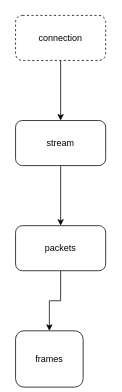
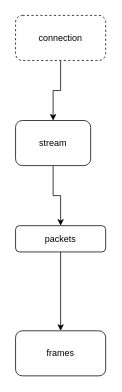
(60, 143) -> (53, 143)
(60, 248) -> (60, 239)
(49, 359) -> (60, 353)
